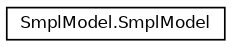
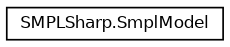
(116, 24) -> (115, 24)
